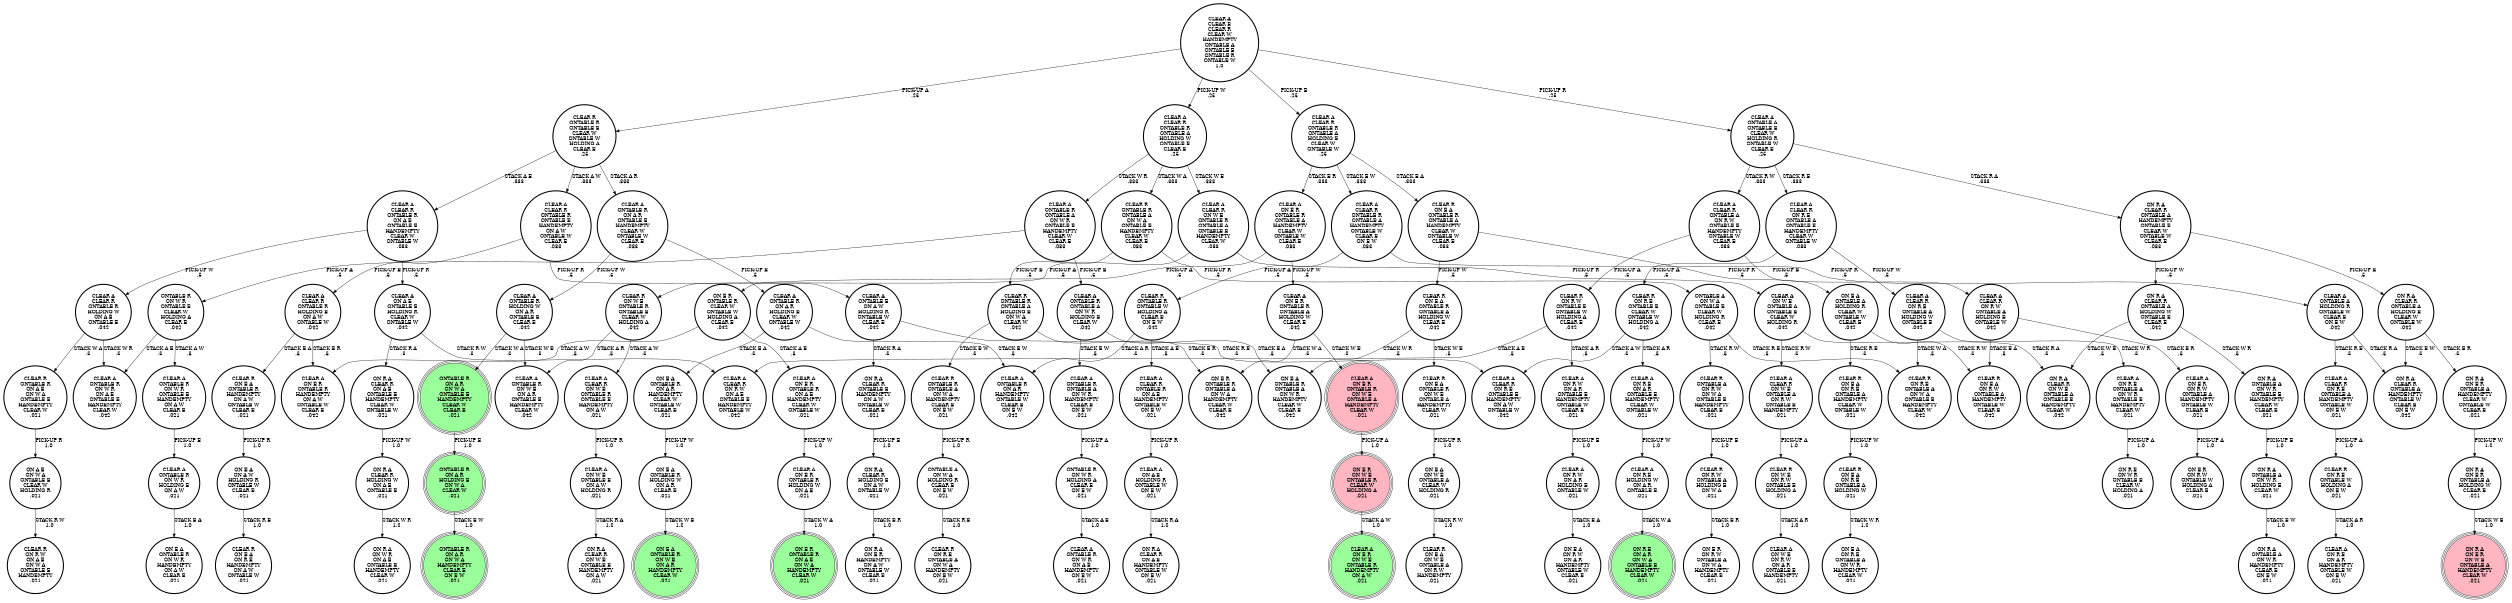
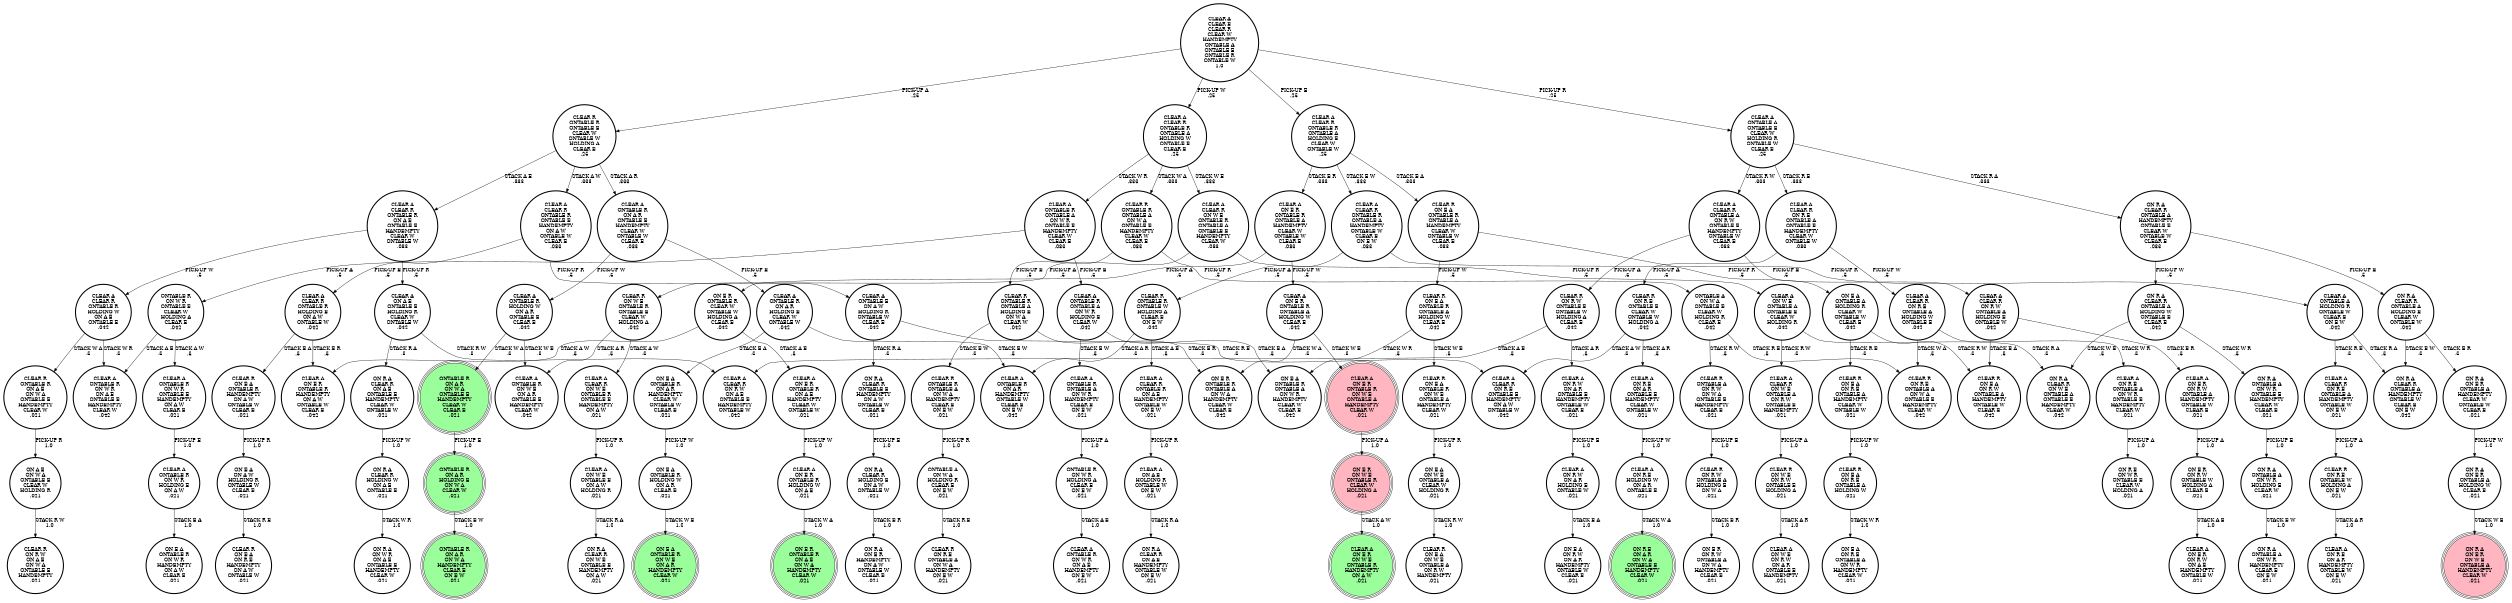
none -> (2197, 566)
